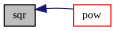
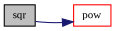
(60, 8) -> (49, 23)
